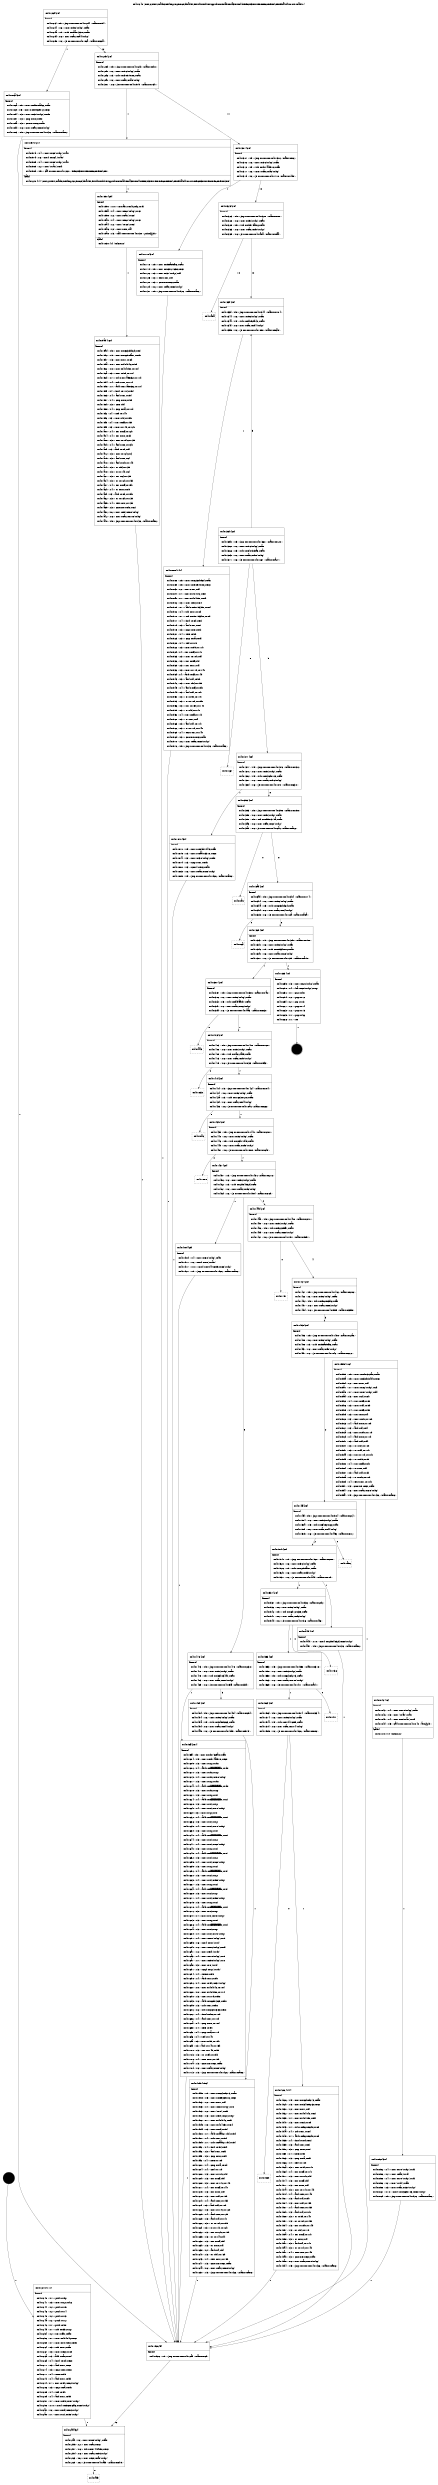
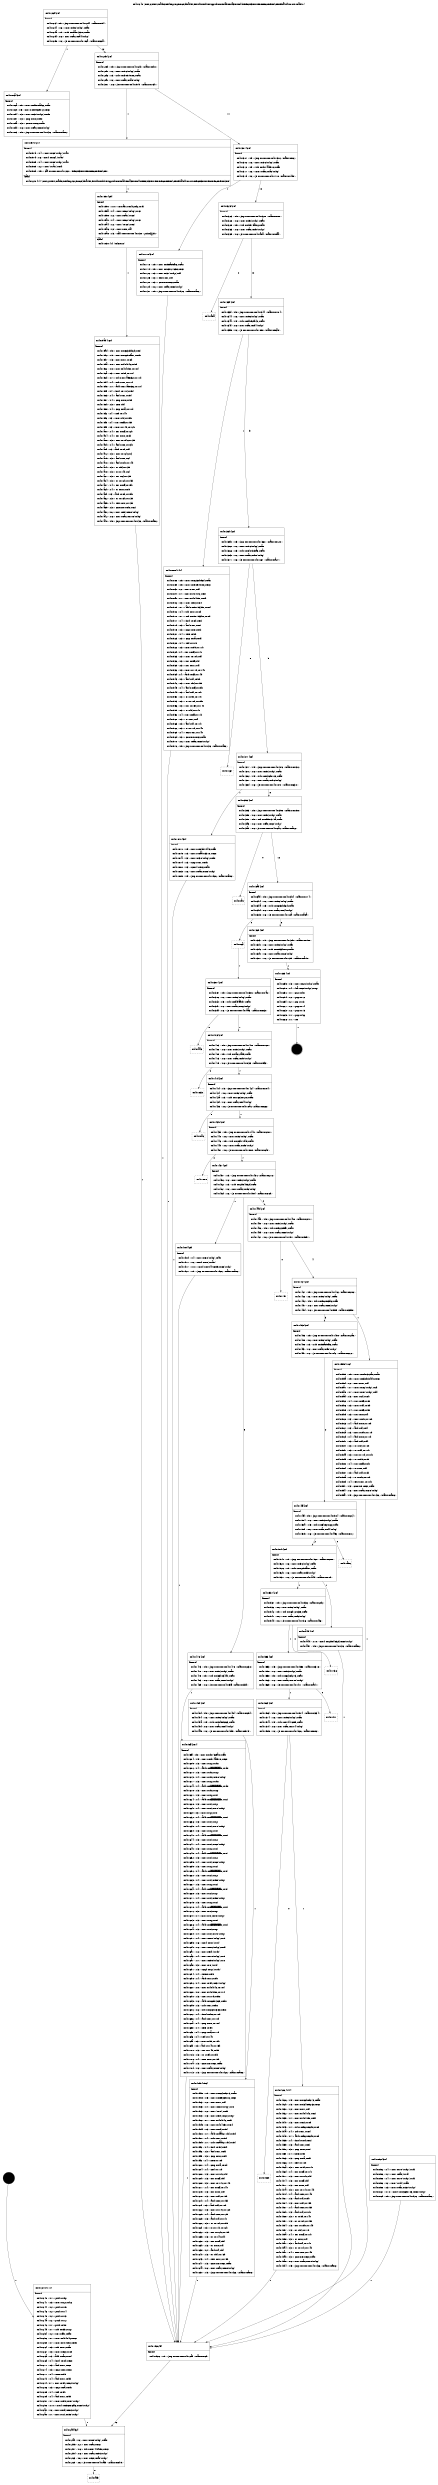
(238, 273) -> (238, 273)
(251, 432) -> (245, 430)
(279, 858) -> (279, 858)
(260, 970) -> (238, 963)
(19, 1268) -> none
none -> (364, 1335)
(221, 1693) -> none
(403, 1717) -> none
